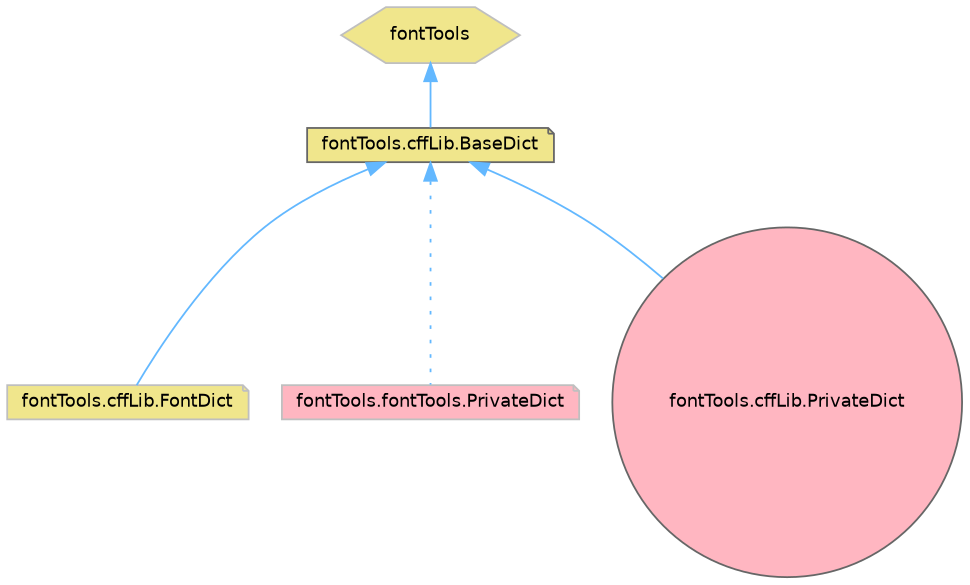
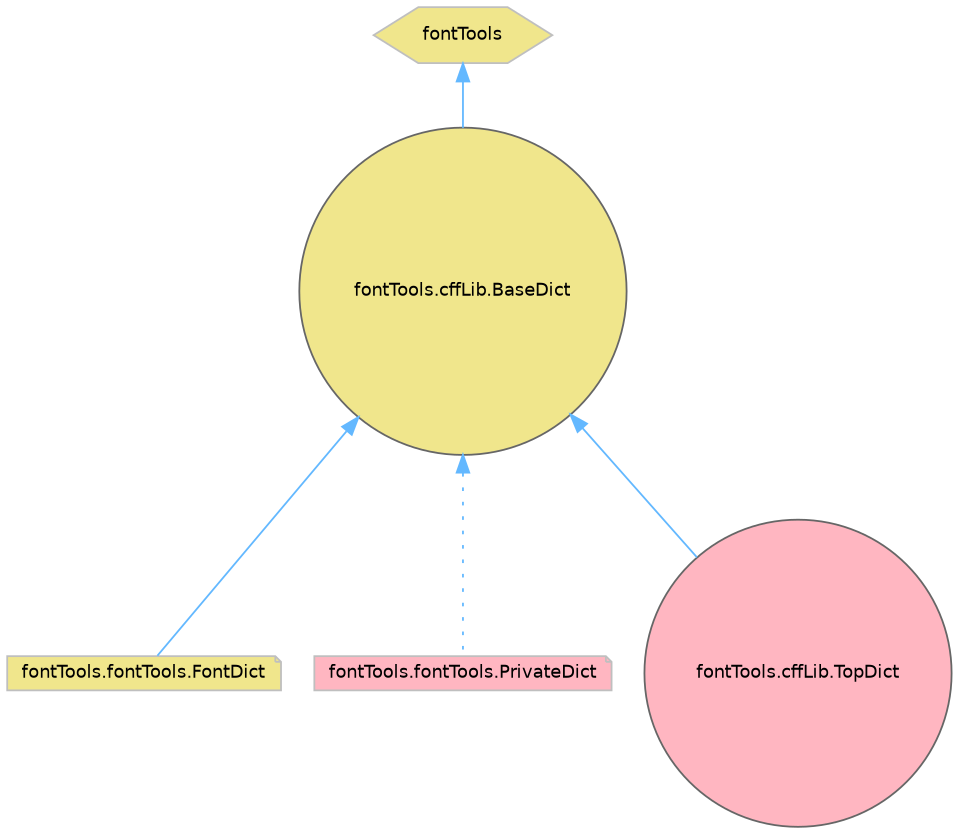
(431, 145) -> (463, 291)
(128, 402) -> (144, 673)
(787, 402) -> (798, 673)
